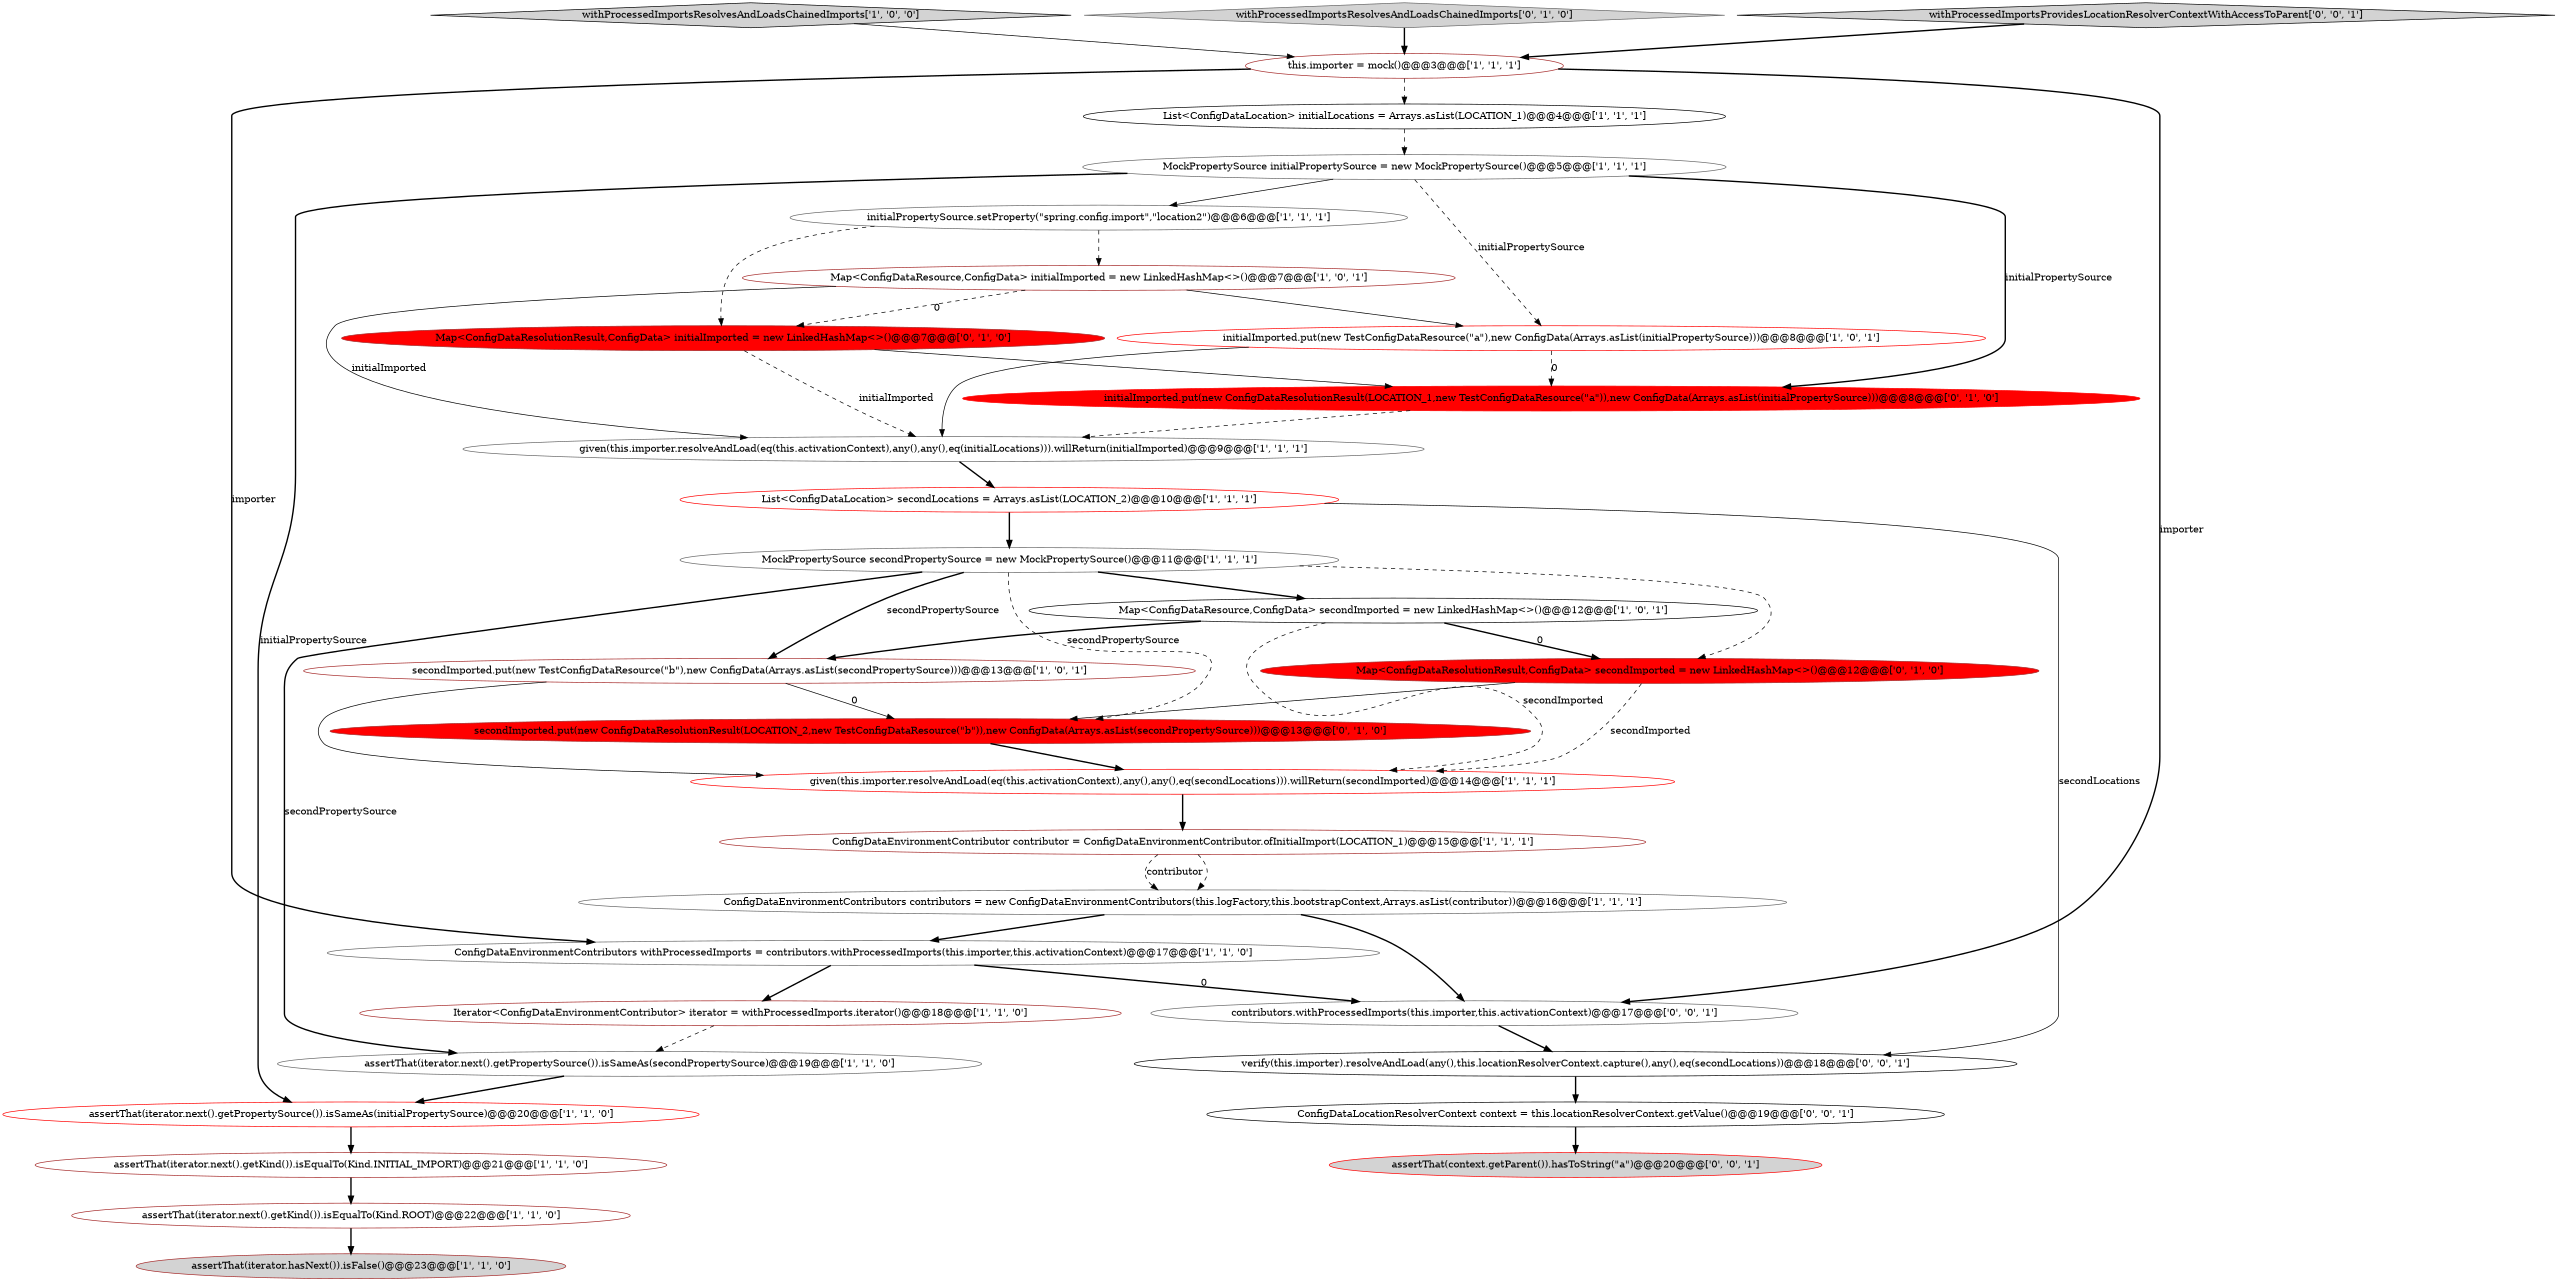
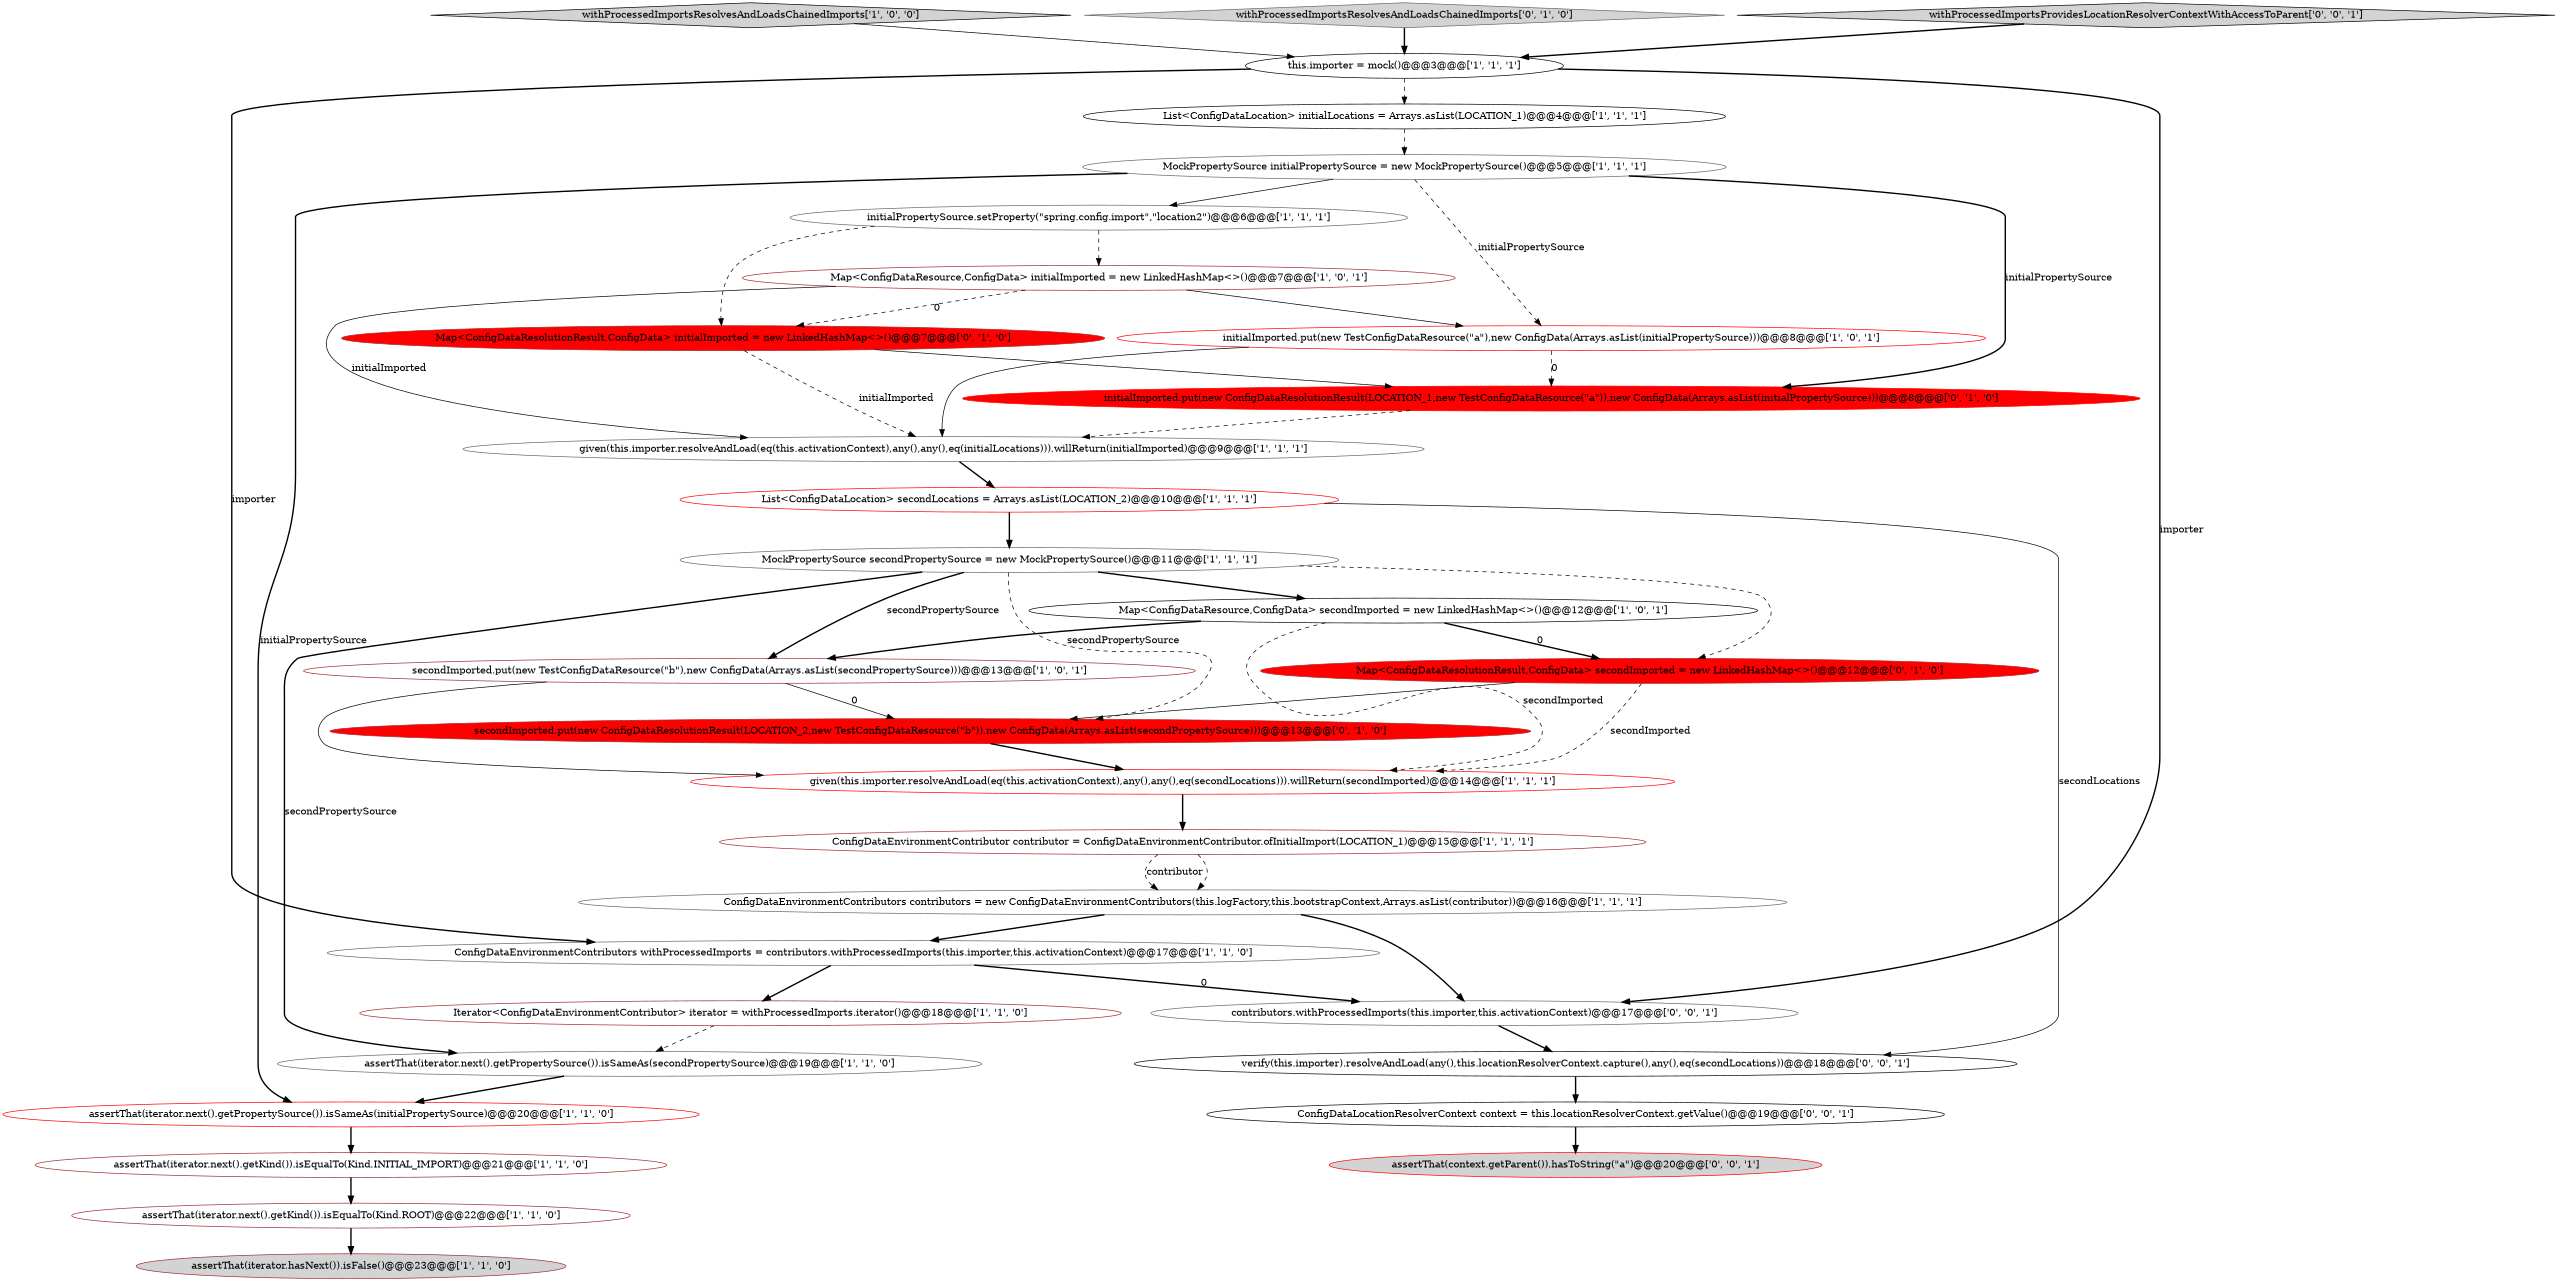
(1404, 66) -> (1404, 66)
